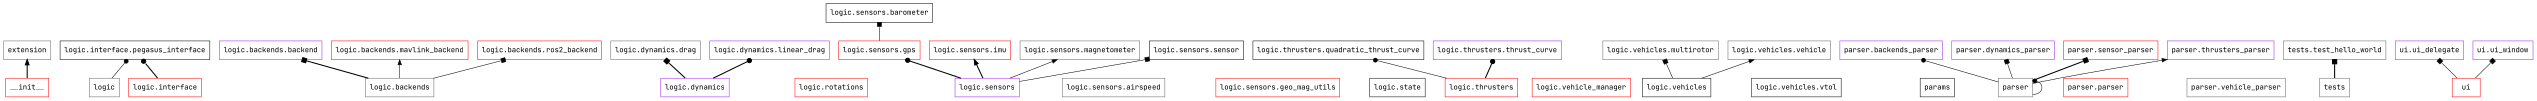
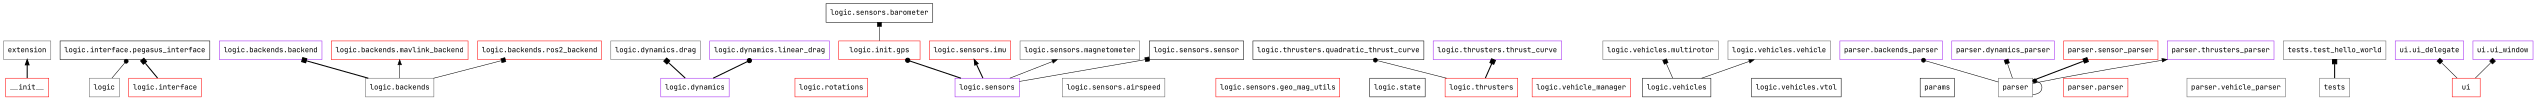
(879, 50) -> (879, 50)
(152, 71) -> (152, 71)
(1489, 71) -> (1489, 71)
